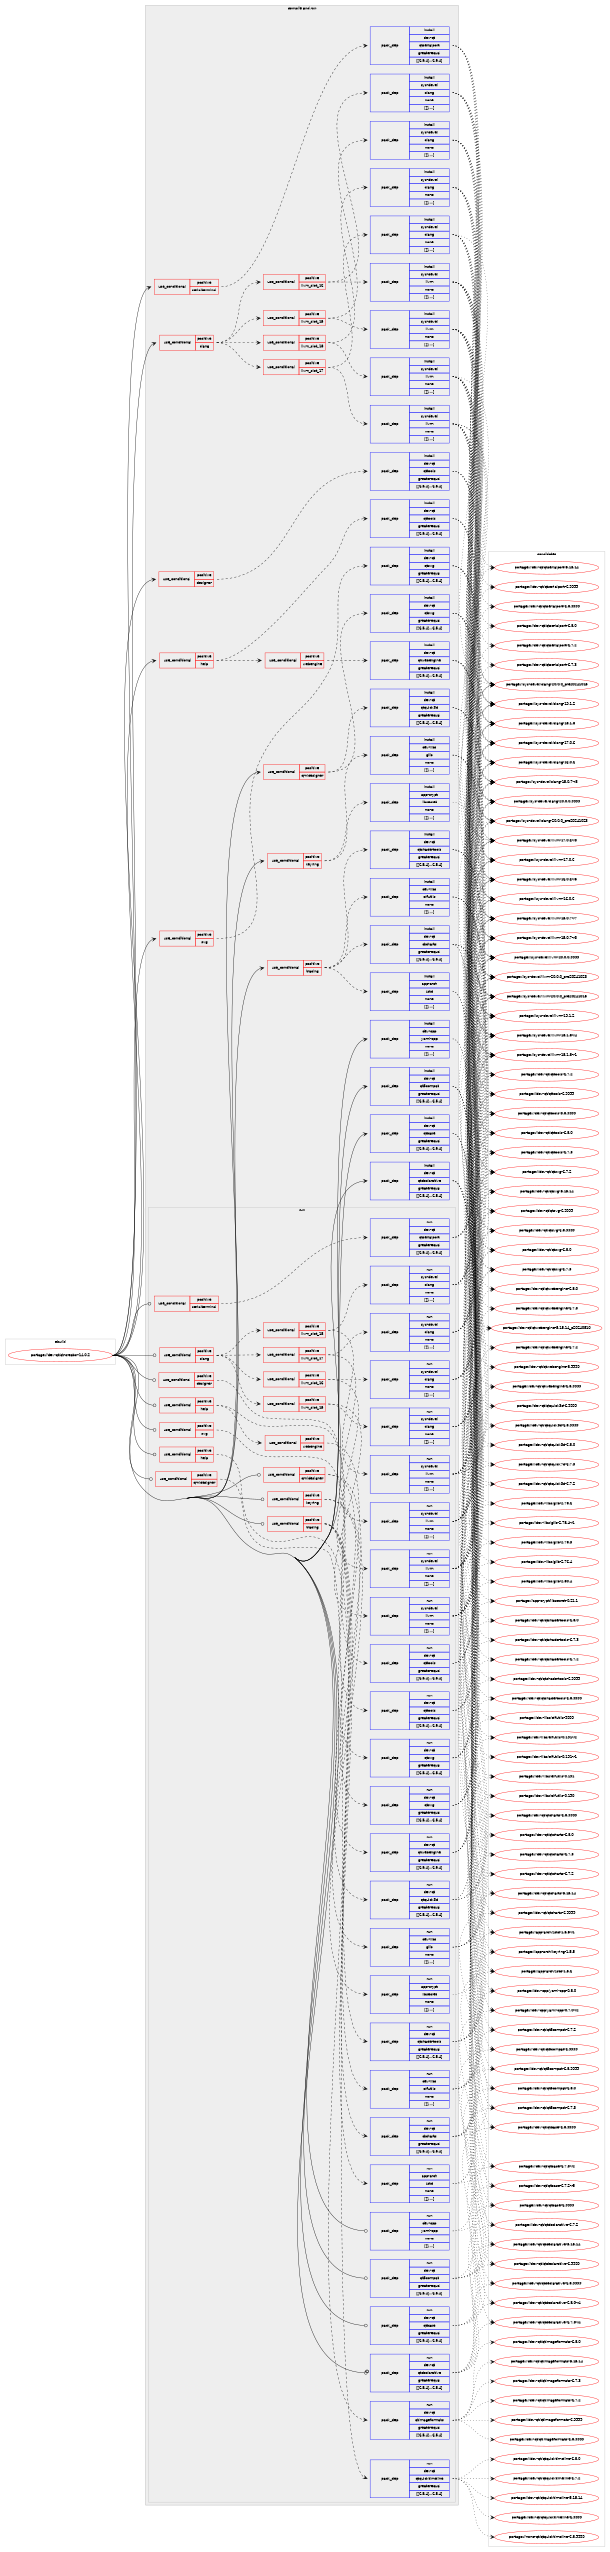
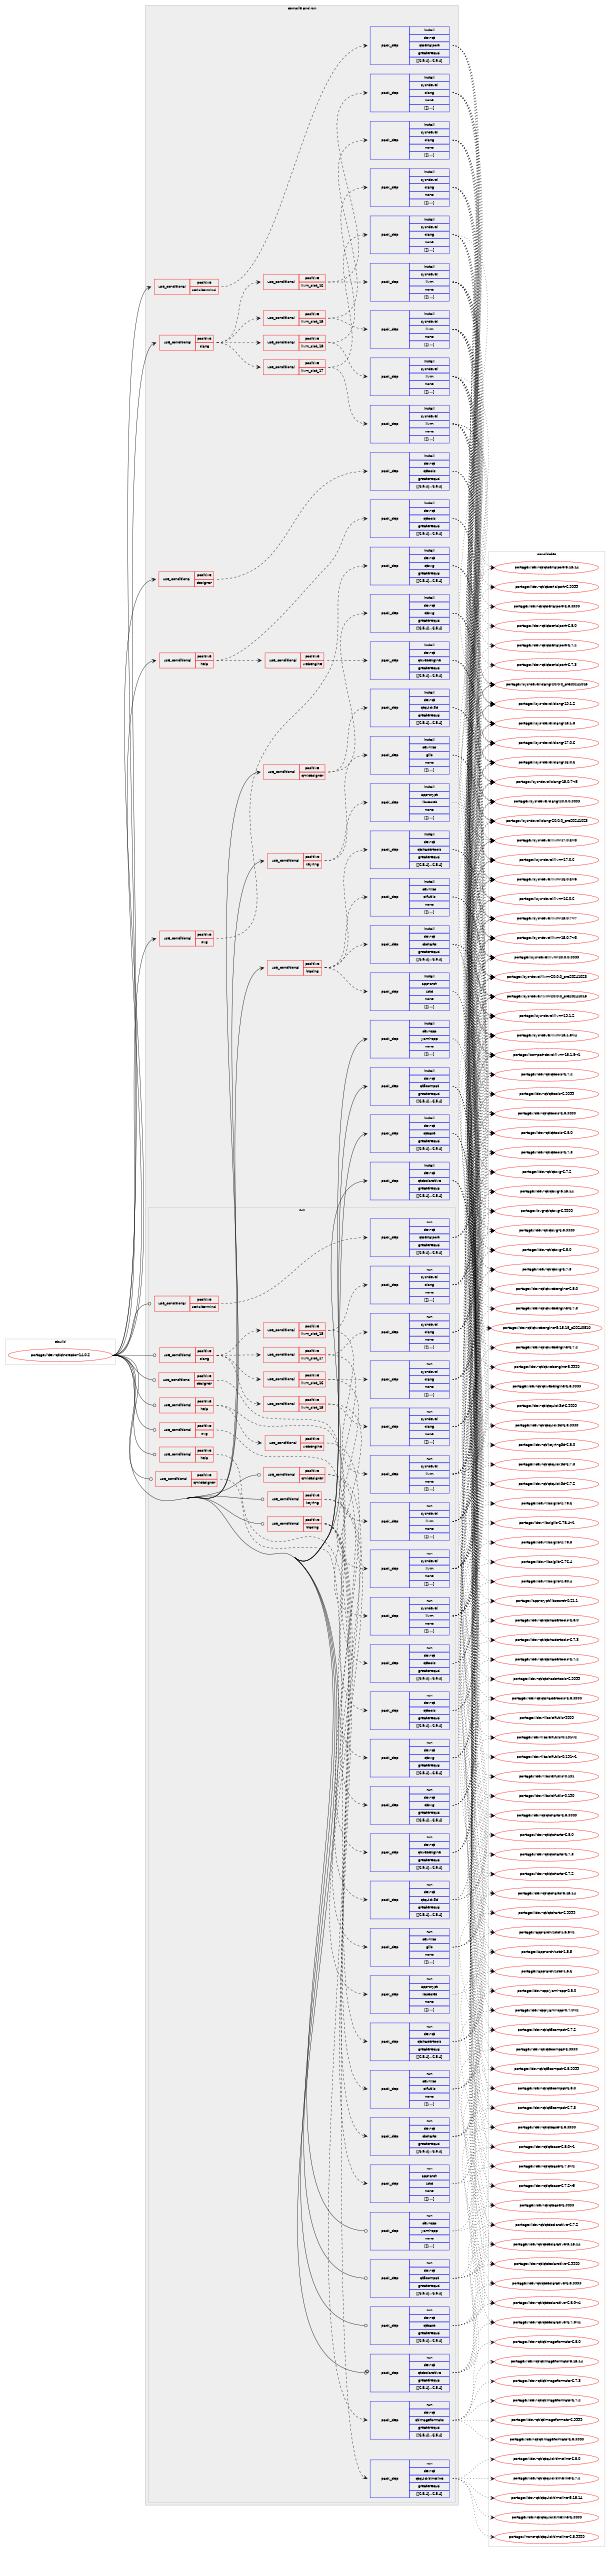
(547, 1055) -> (547, 1055)
(547, 1114) -> (547, 1114)
(547, 1211) -> (547, 1211)
(547, 1328) -> (547, 1328)
(547, 1445) -> (547, 1445)
(547, 1465) -> (547, 1465)
(547, 1952) -> (547, 1952)
none -> (547, 2147)
